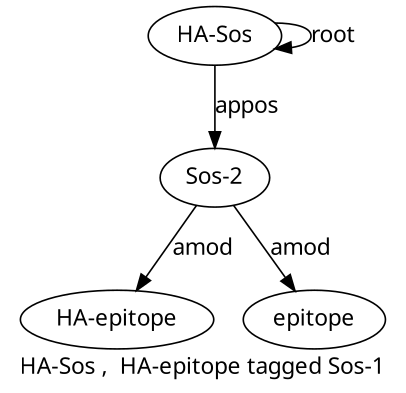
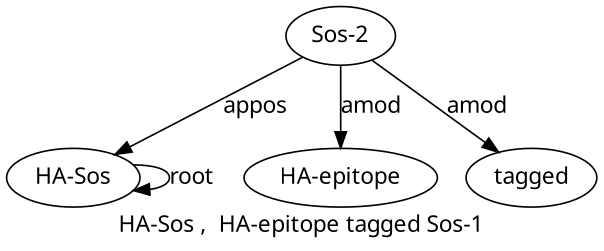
(215, 99) -> (216, 102)
(314, 320) -> (531, 178)
